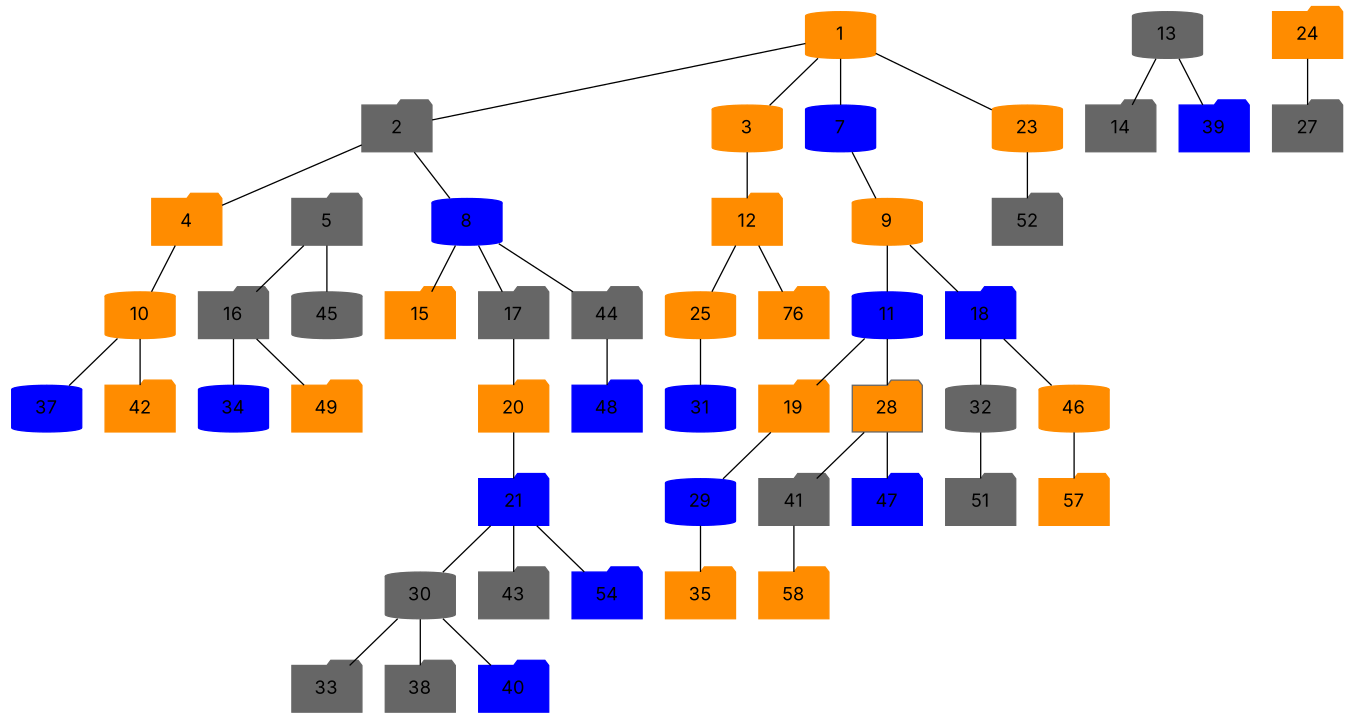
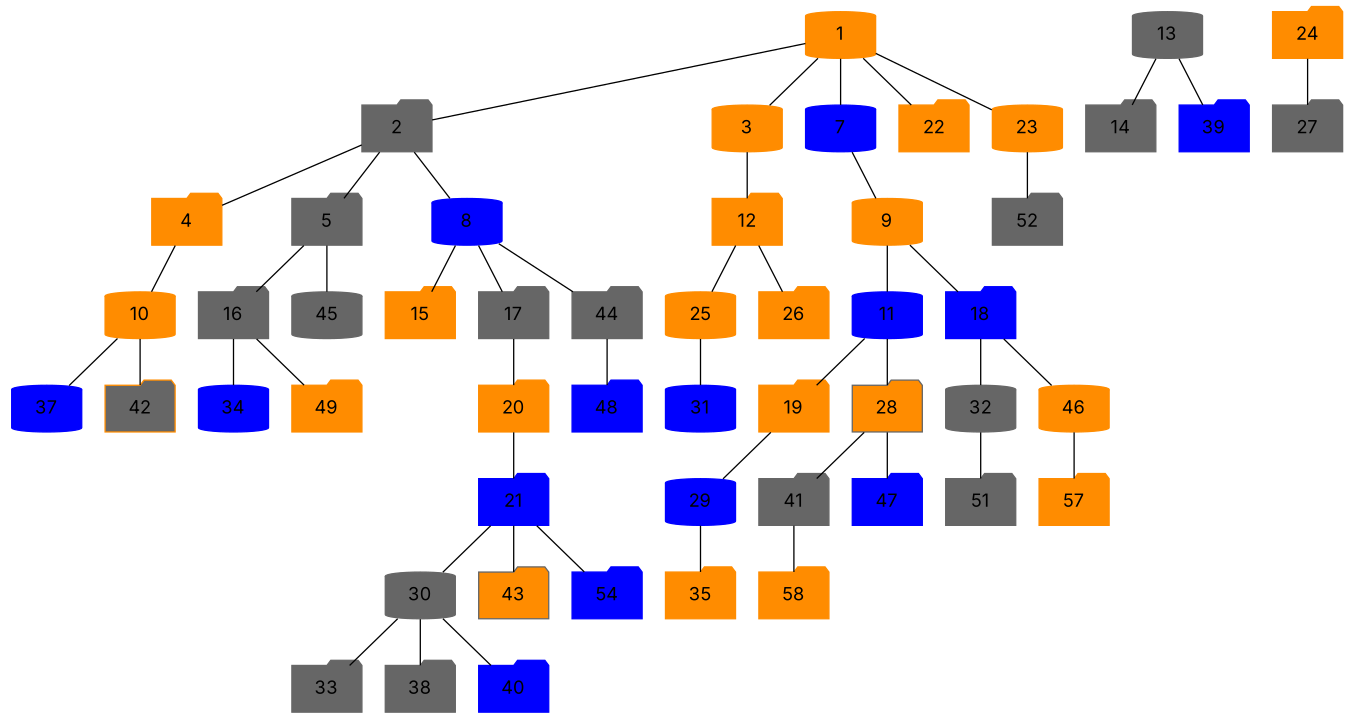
none -> (934, 128)
none -> (362, 175)
(794, 315) -> (794, 315)
(140, 409) -> (140, 409)
(514, 595) -> (514, 595)
